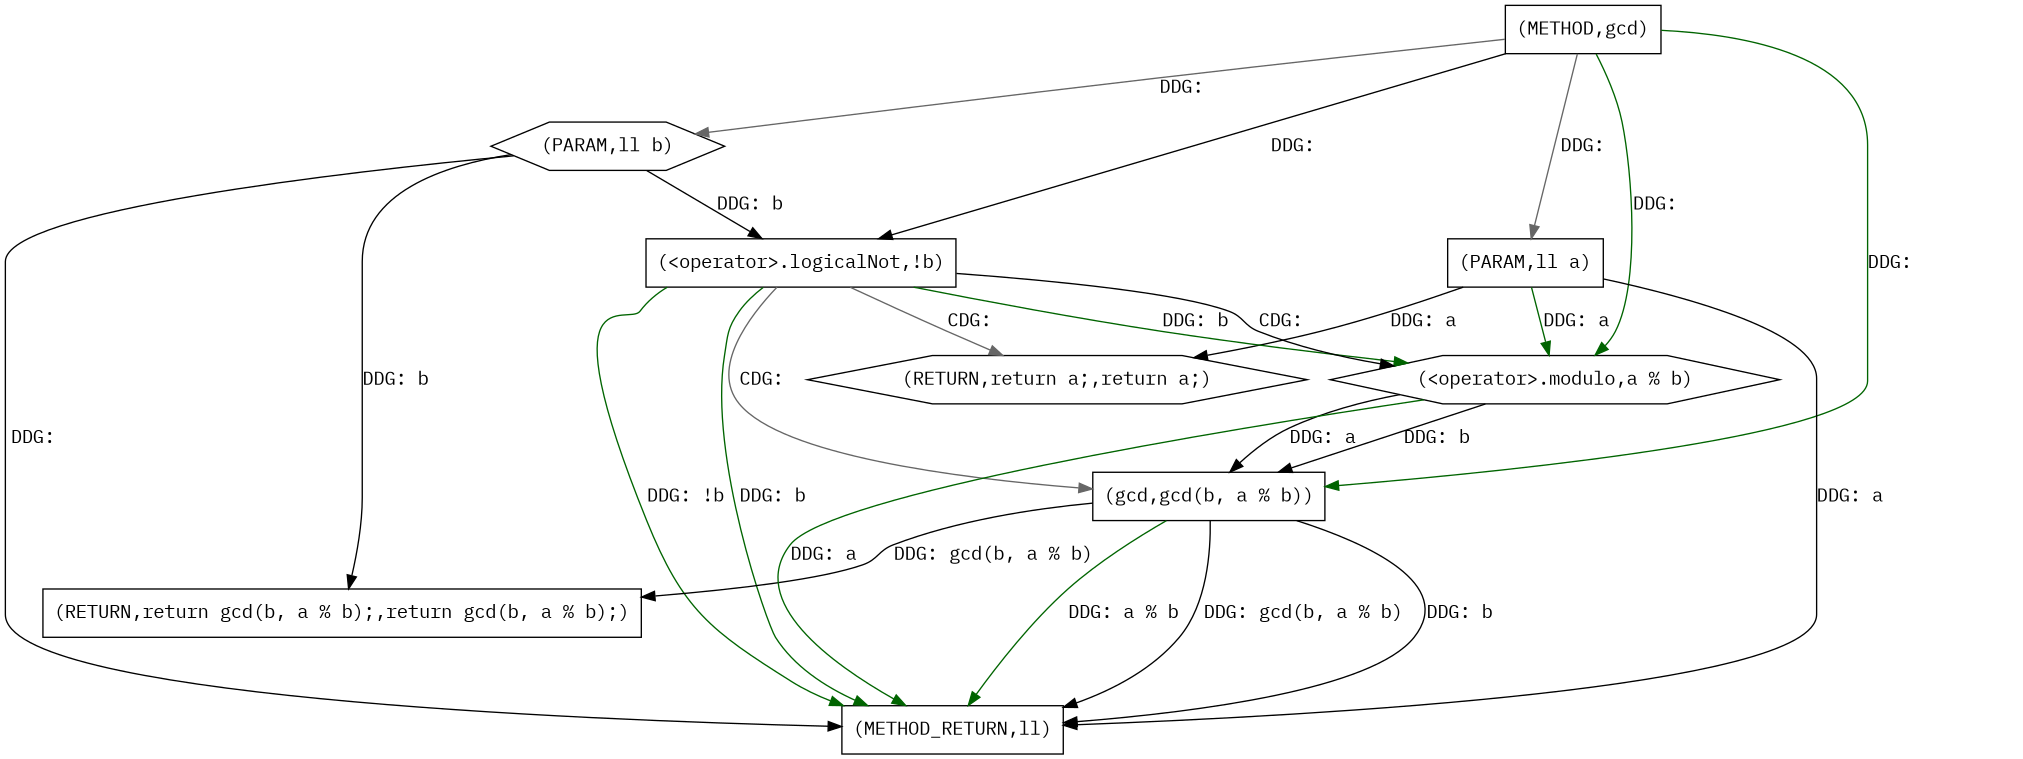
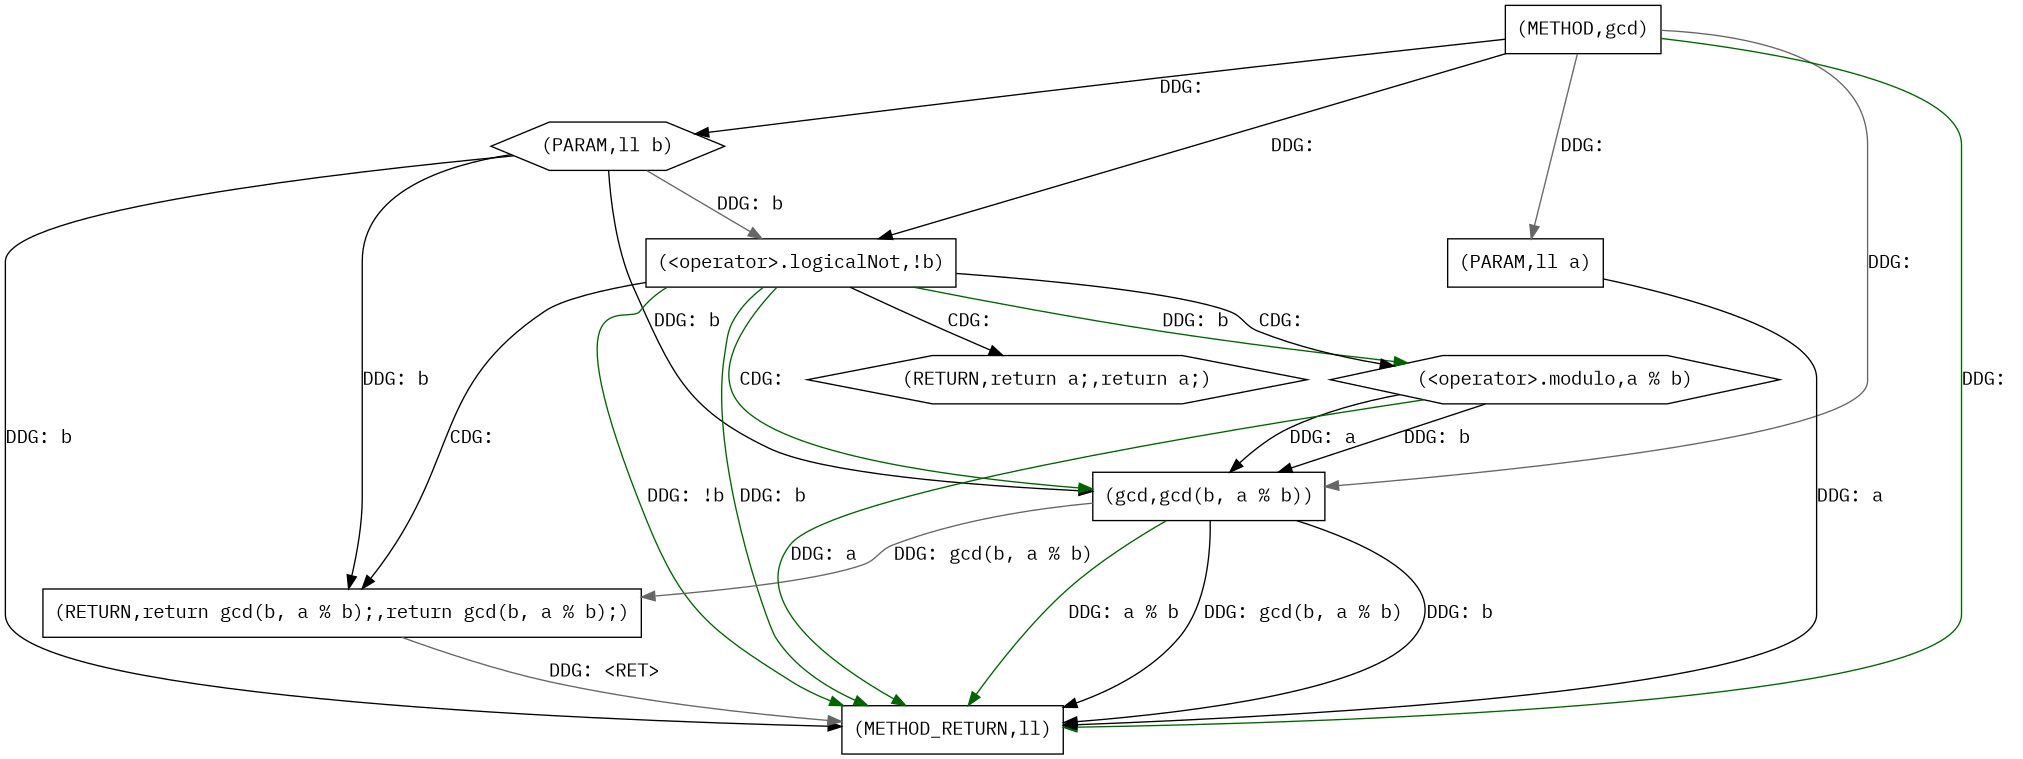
(1107, 84) -> (1107, 84)
(1631, 200) -> (1924, 648)
(698, 201) -> (698, 201)
(1539, 315) -> none
(920, 319) -> (920, 319)
(1337, 327) -> none
none -> (469, 389)
(1851, 401) -> (1851, 401)
(39, 438) -> (39, 438)
none -> (759, 443)
(838, 452) -> (838, 452)
(876, 557) -> (876, 557)
none -> (612, 694)
